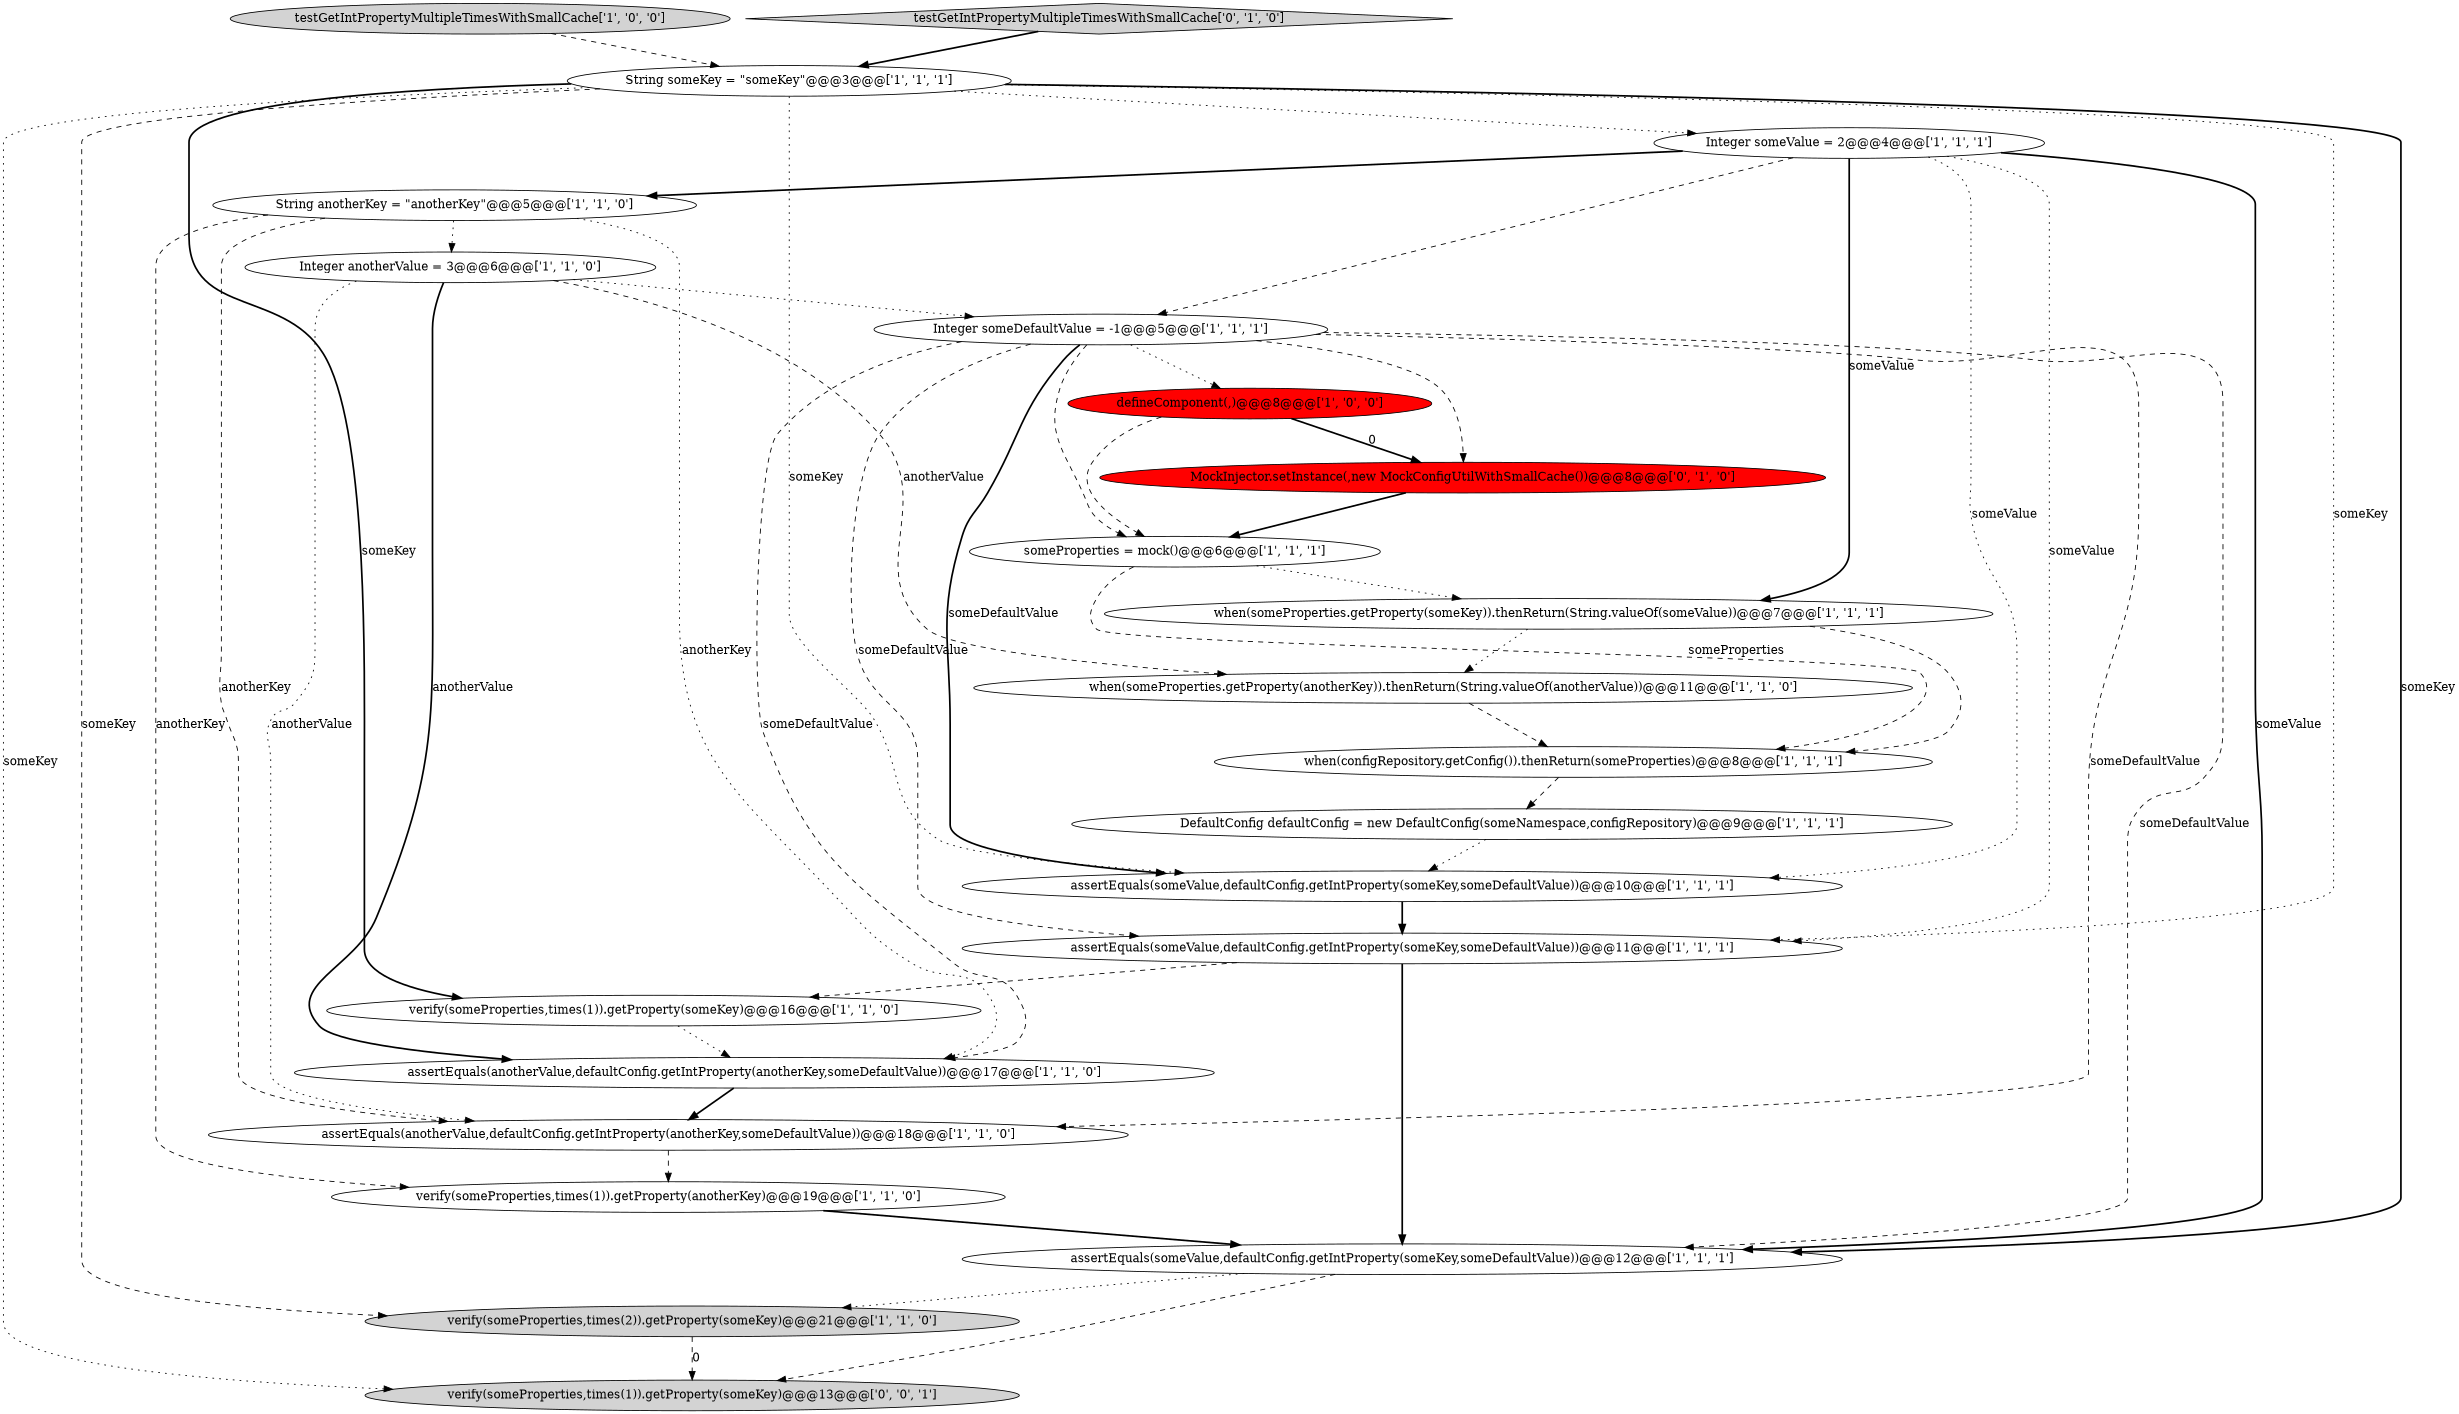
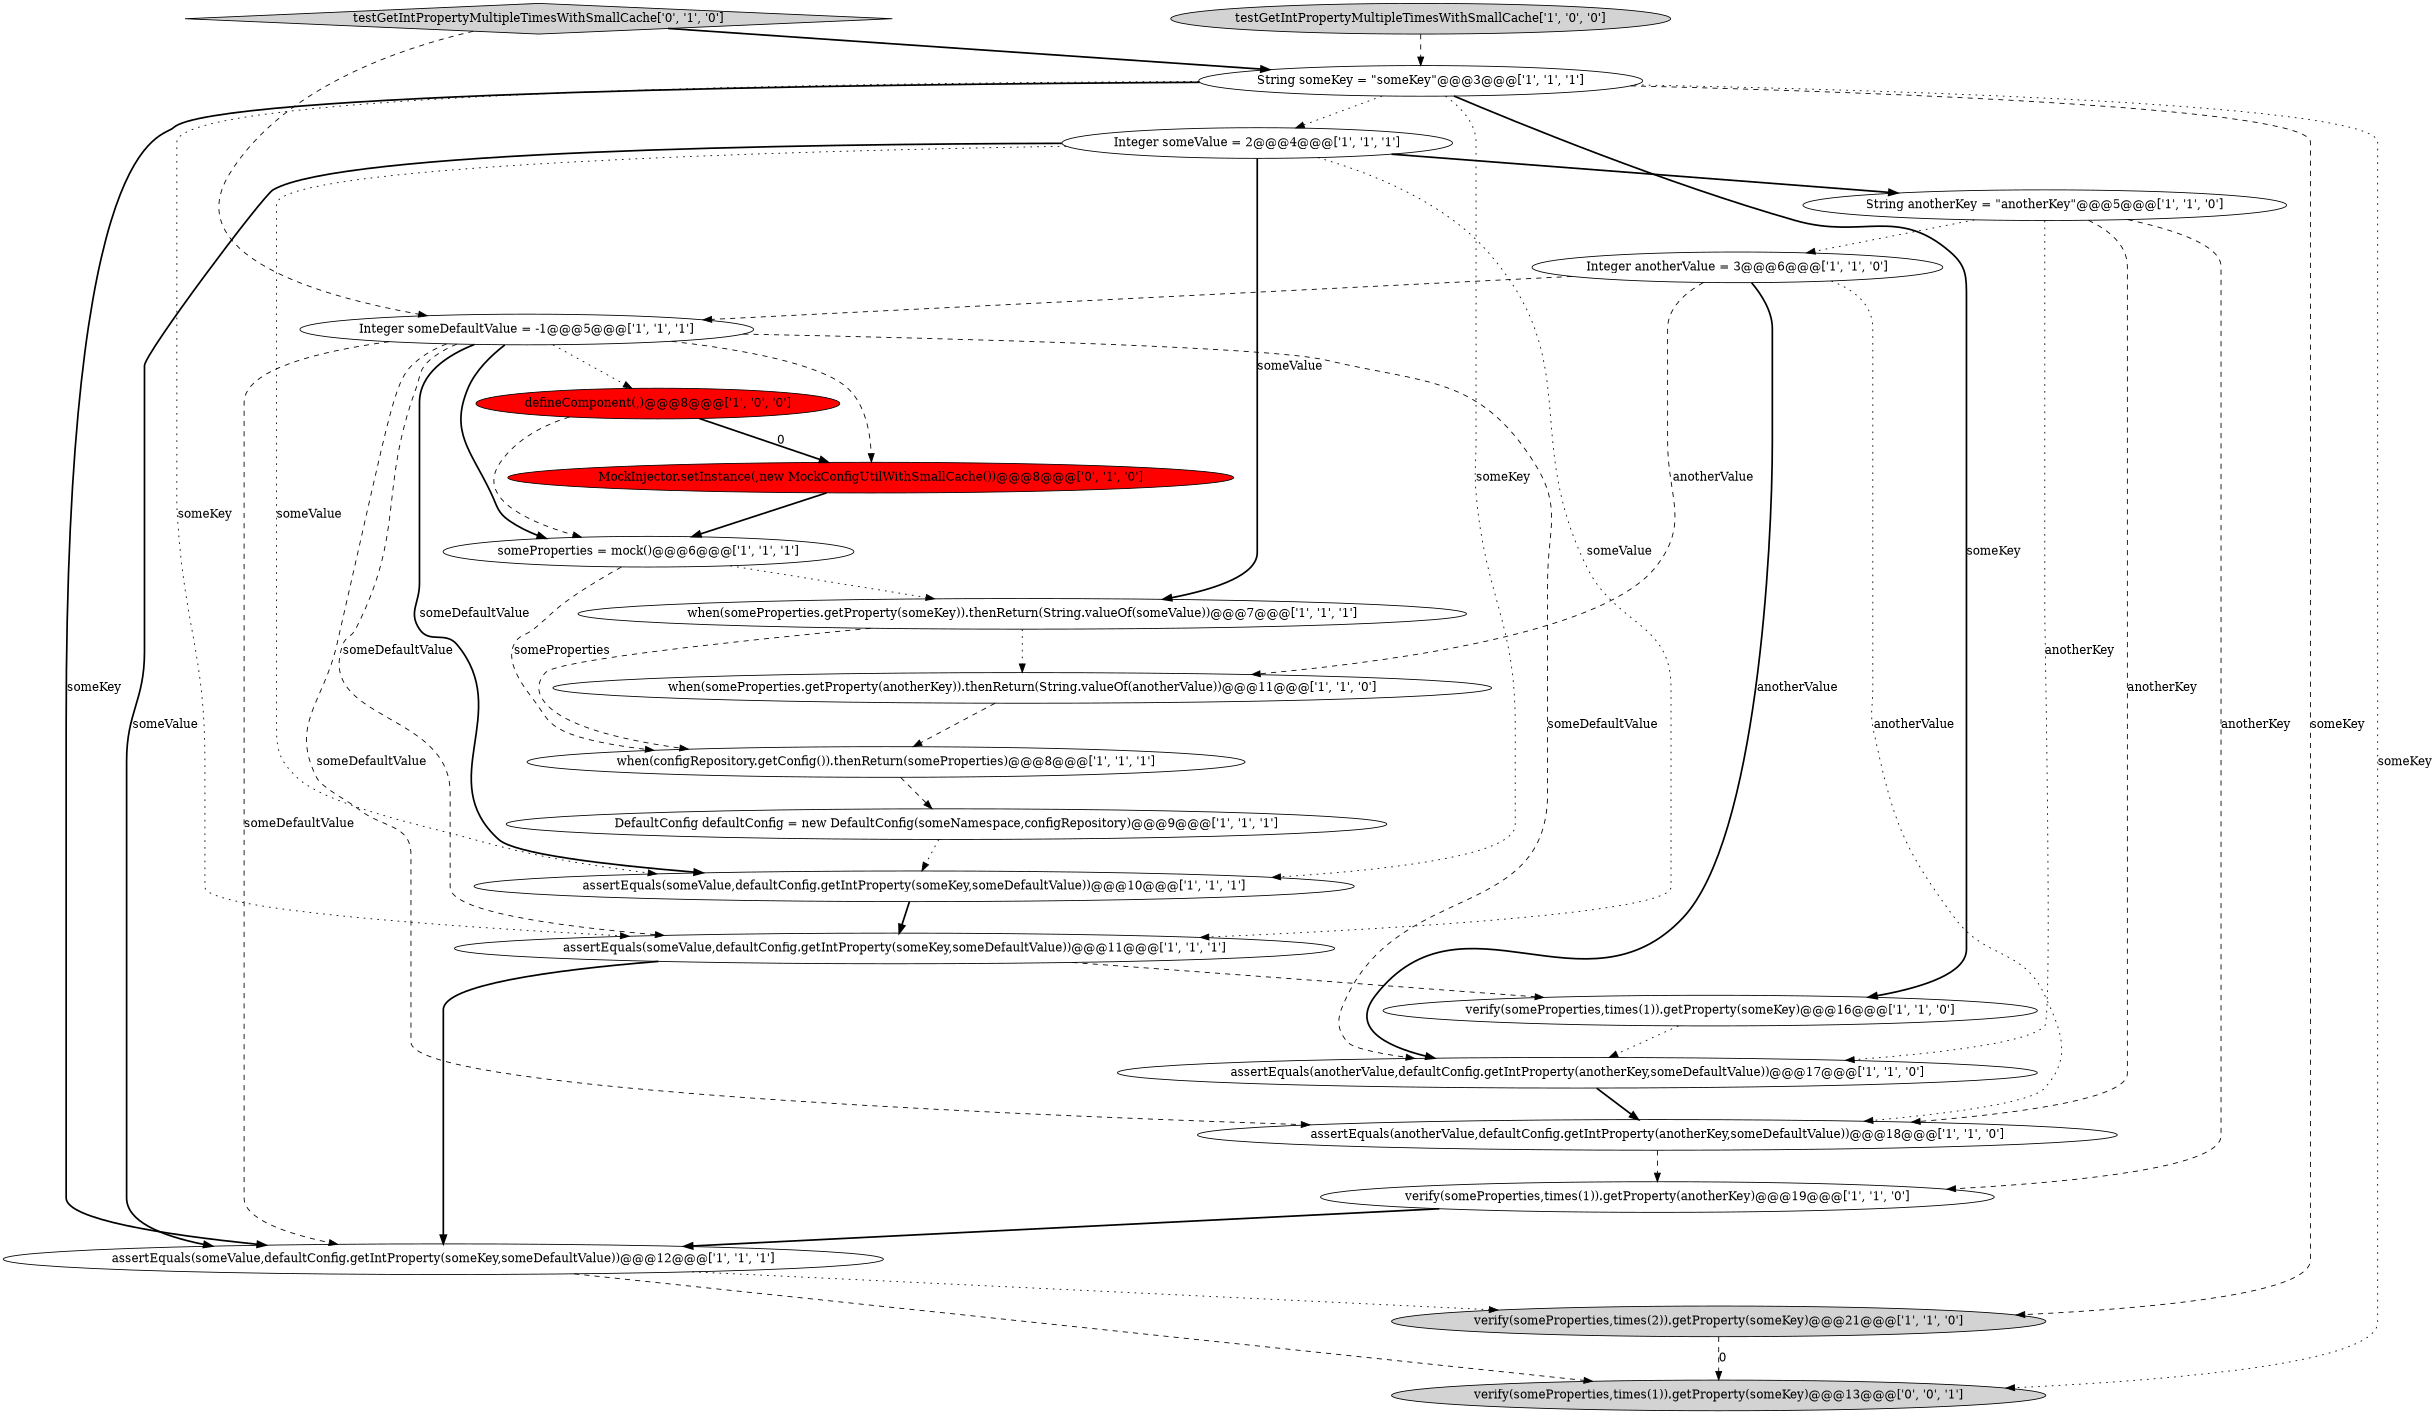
(1480, 235) -> (234, 168)
(769, 298) -> (1142, 298)
(1060, 445) -> (467, 447)
